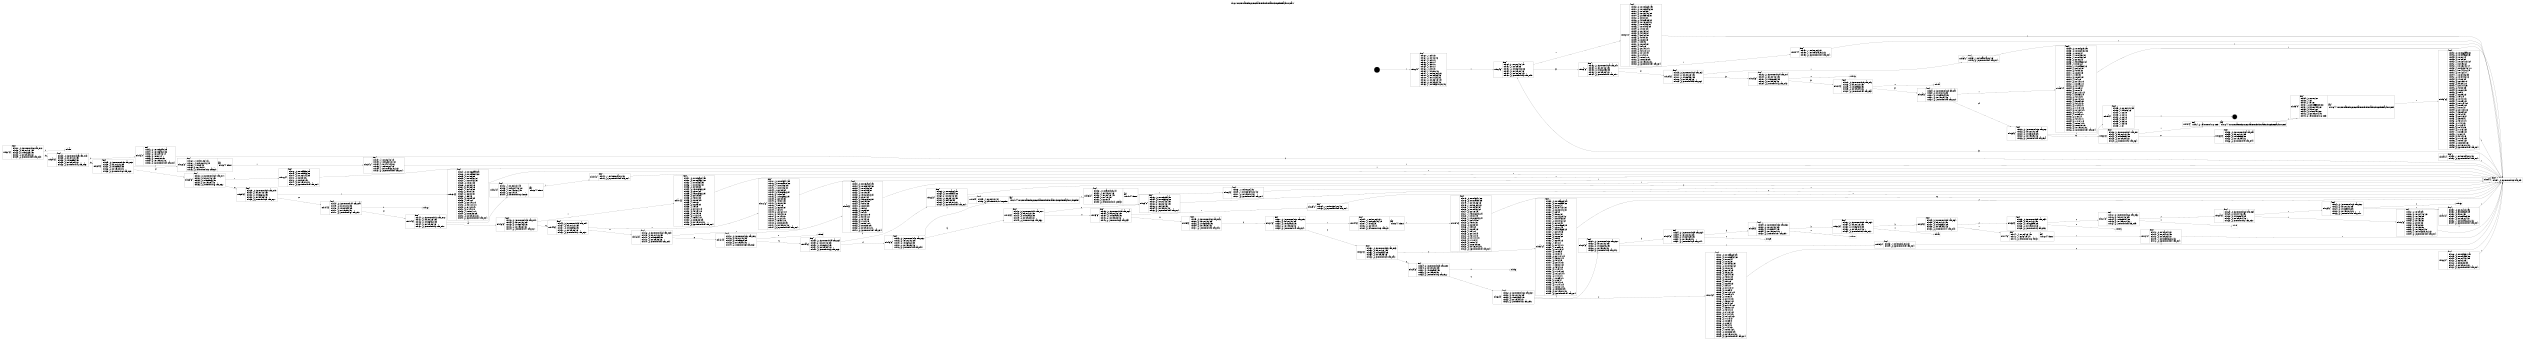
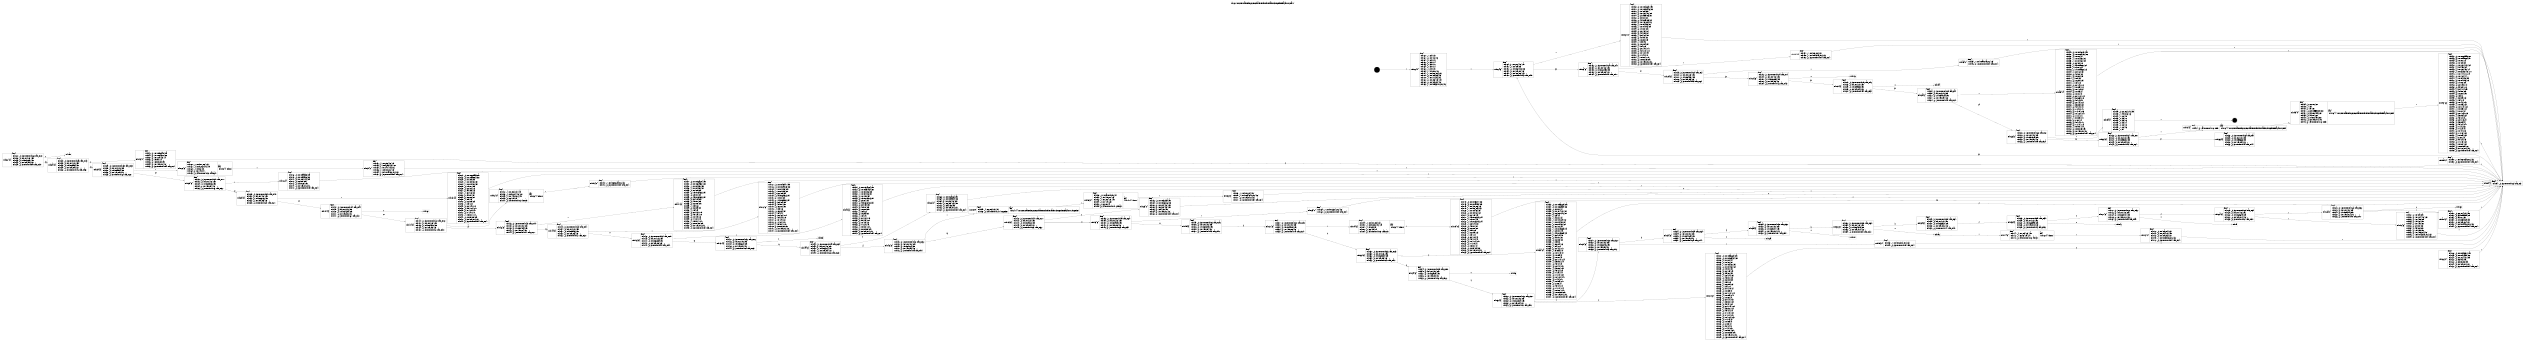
(1978, 230) -> (1970, 235)
